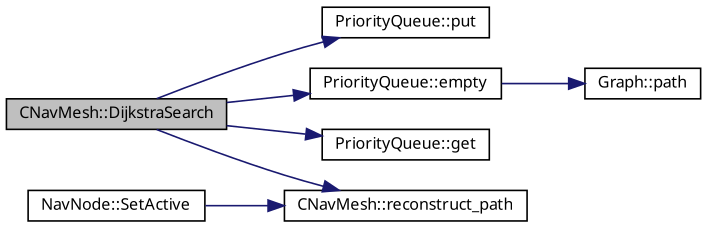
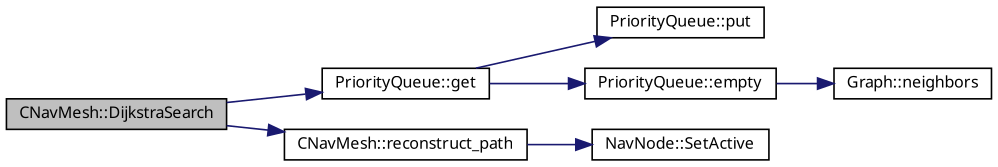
(239, 68) -> (535, 55)
(643, 84) -> (913, 84)
(260, 99) -> (529, 84)
(237, 206) -> (551, 145)
